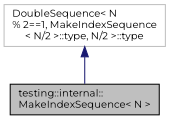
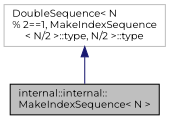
(85, 100) -> (85, 100)
